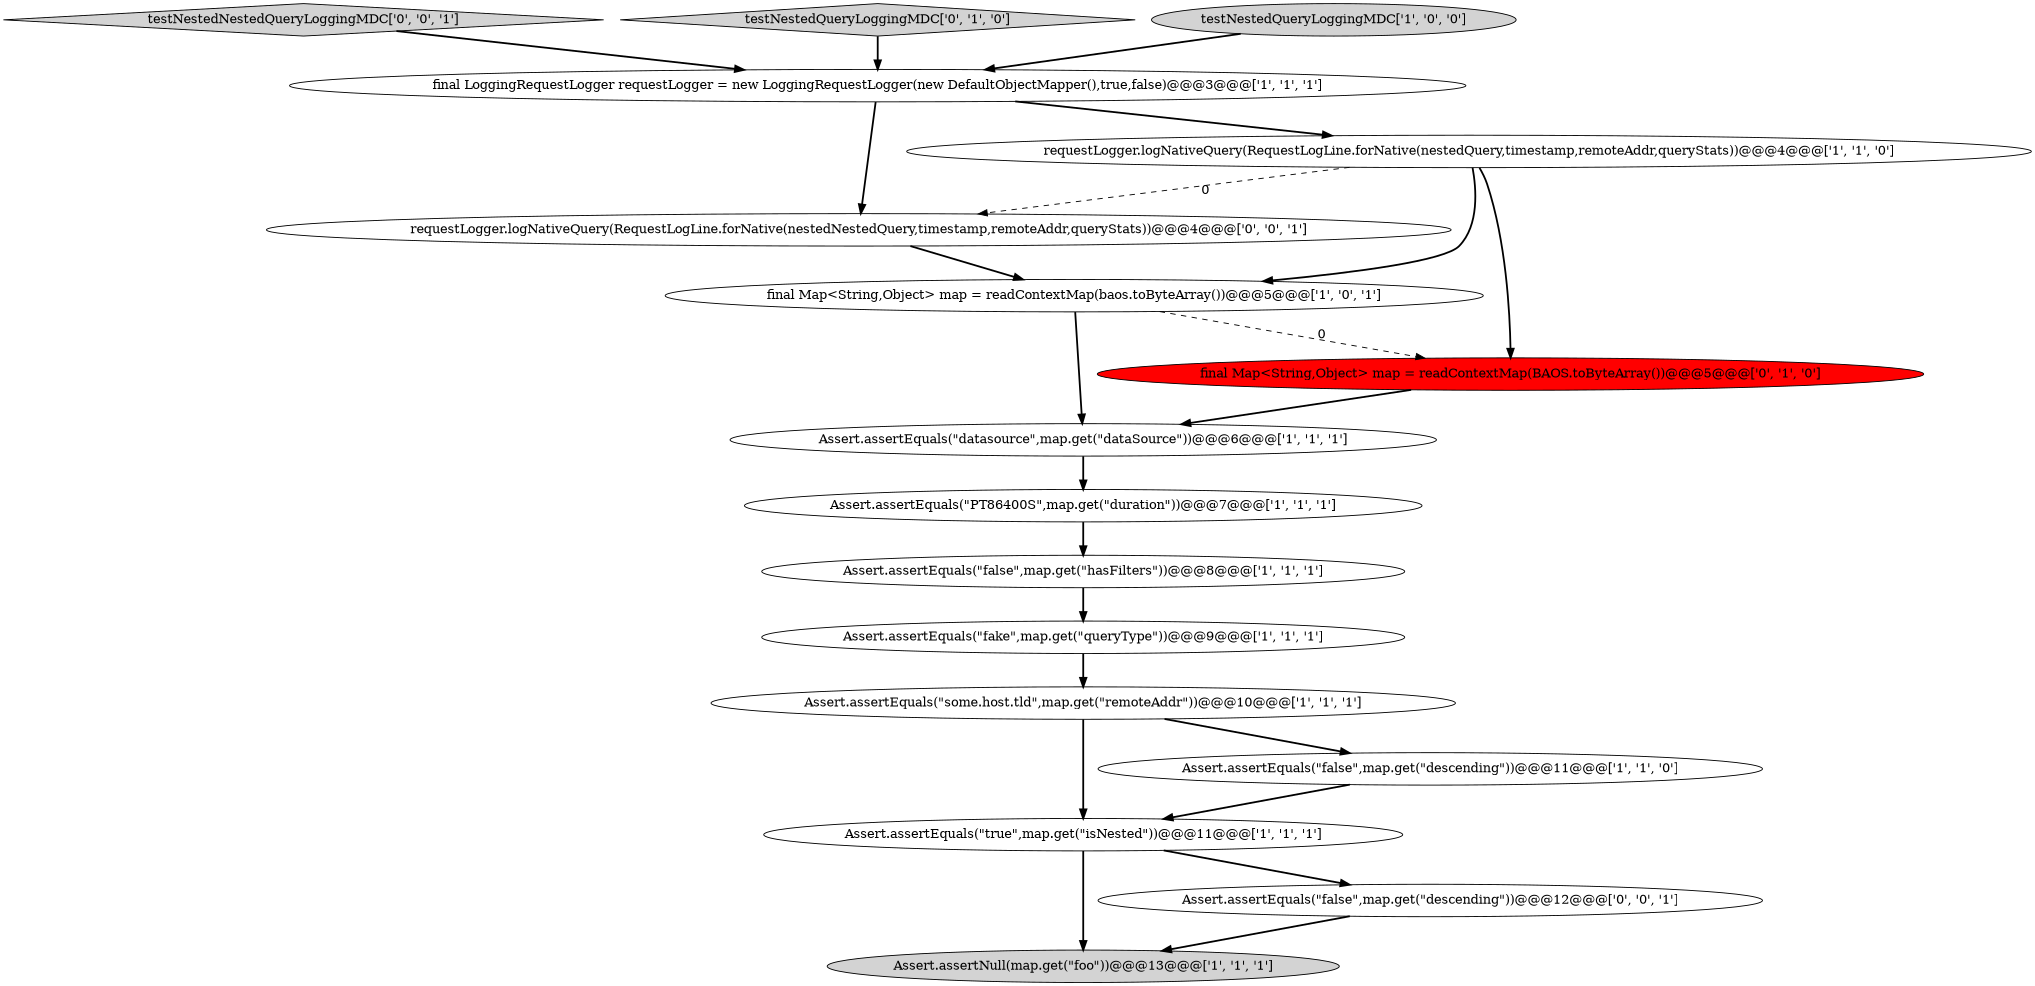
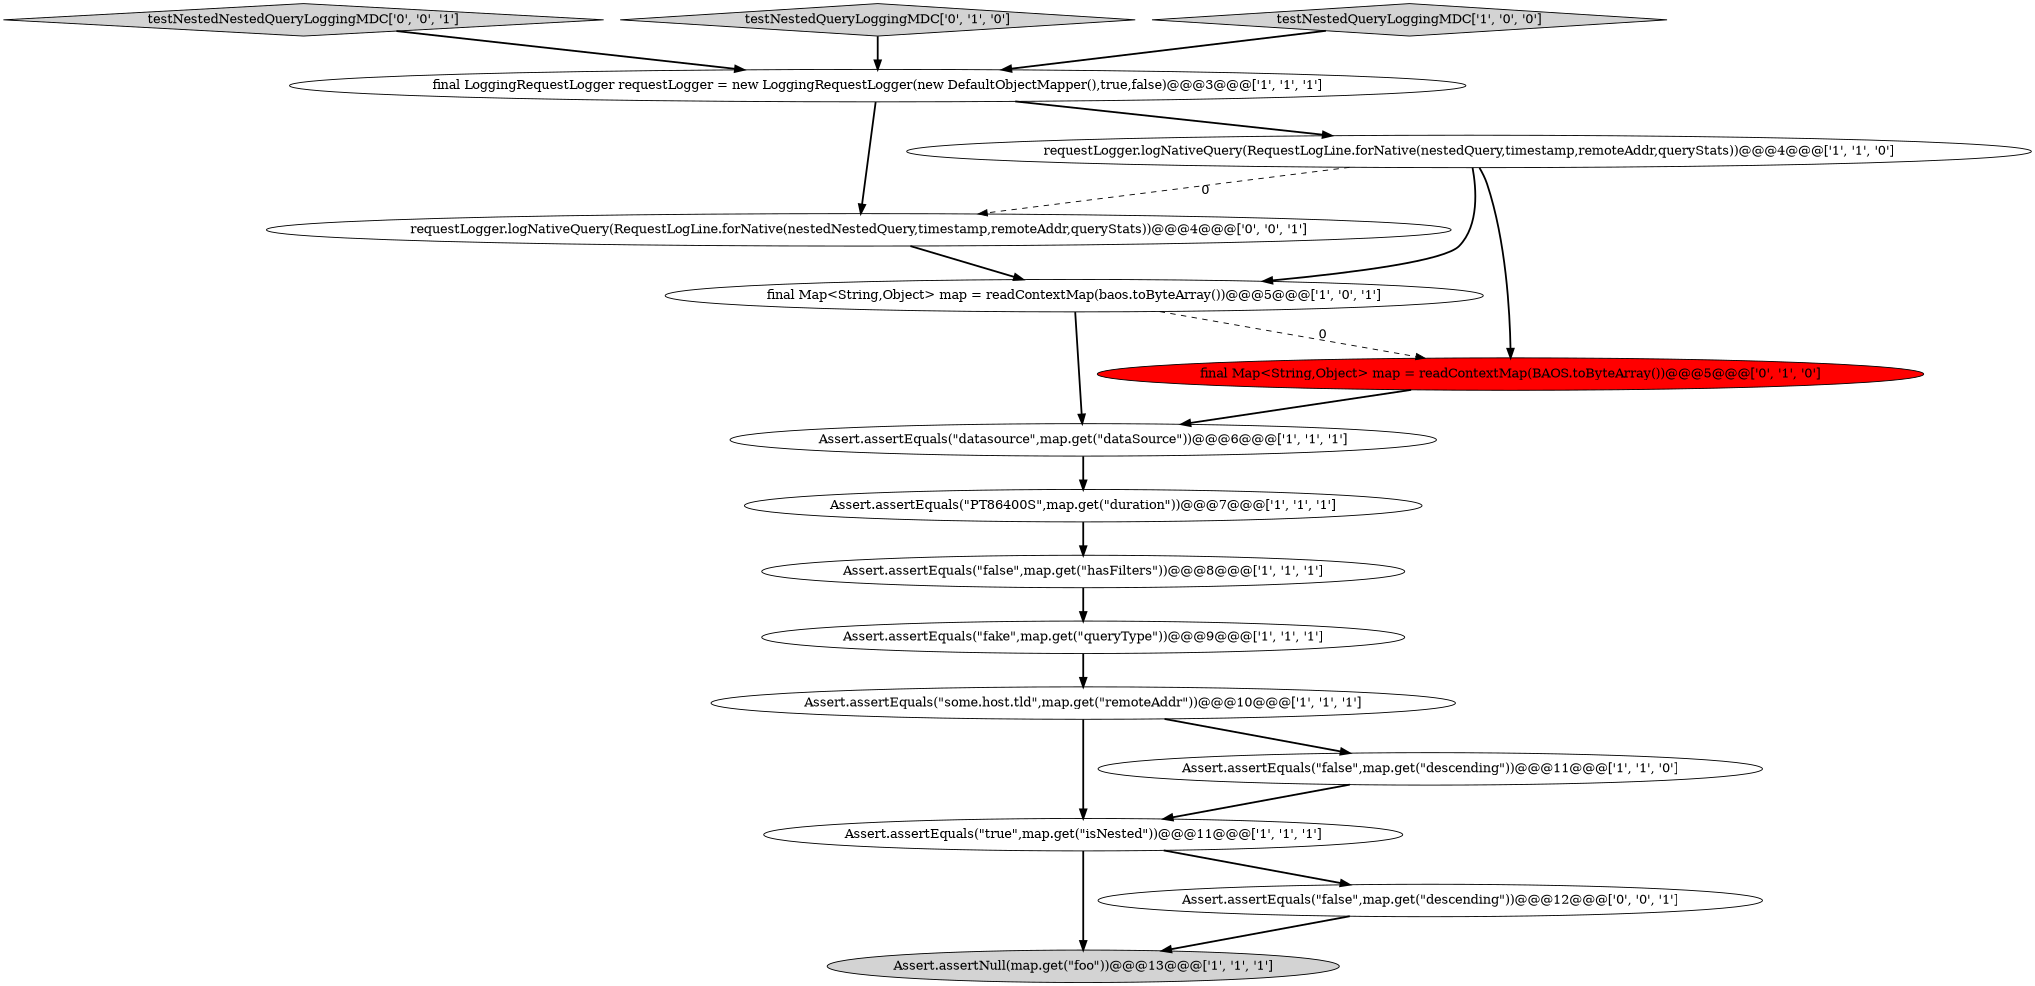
(1334, 20) -> (1410, 20)
